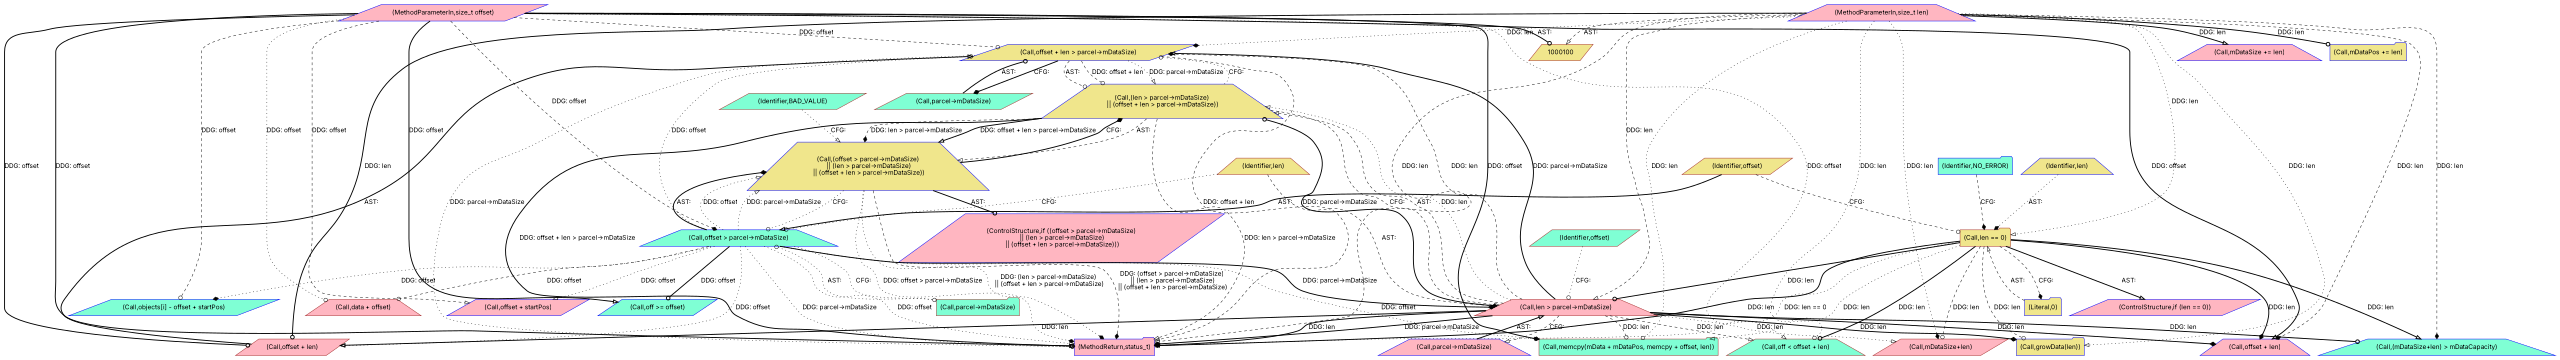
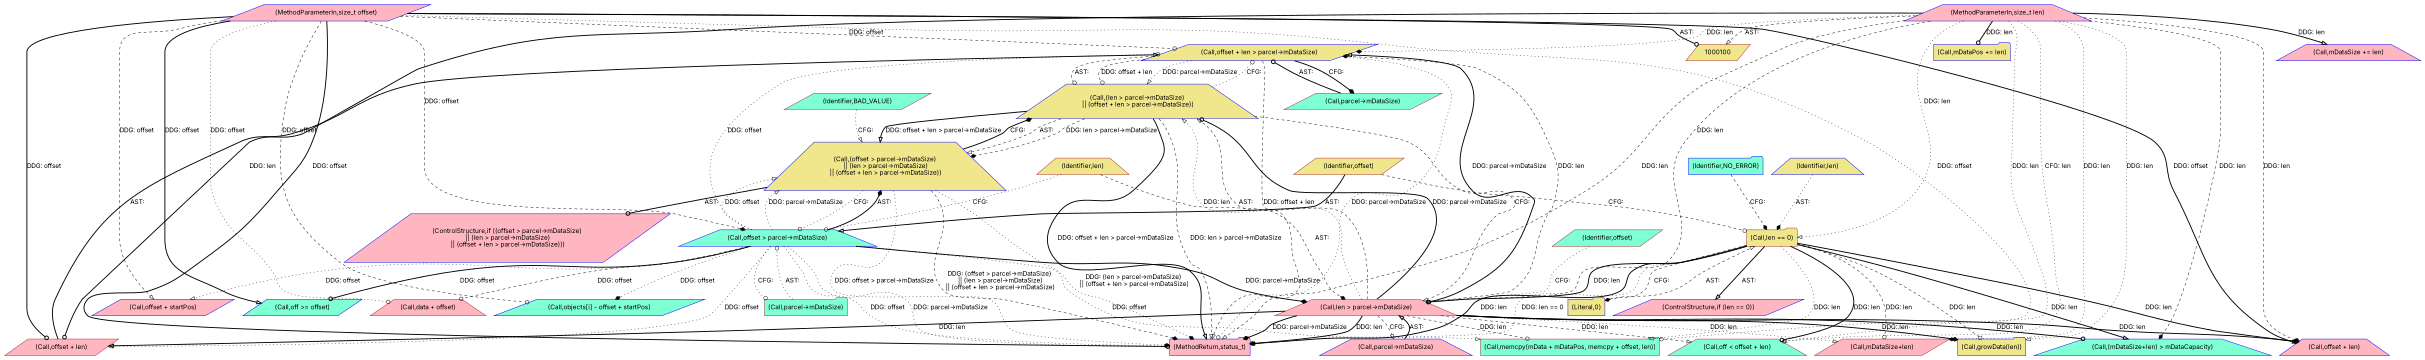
(1488, 61) -> none
(1873, 166) -> (2058, 166)
